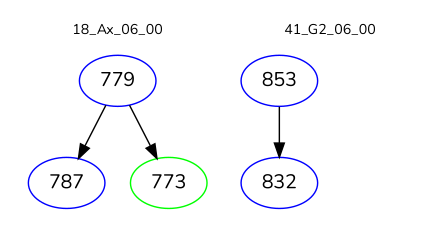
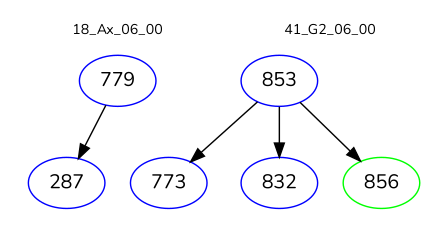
(140, 126) -> (239, 118)
(67, 183) -> (67, 183)
(169, 183) -> (169, 183)
none -> (381, 183)
